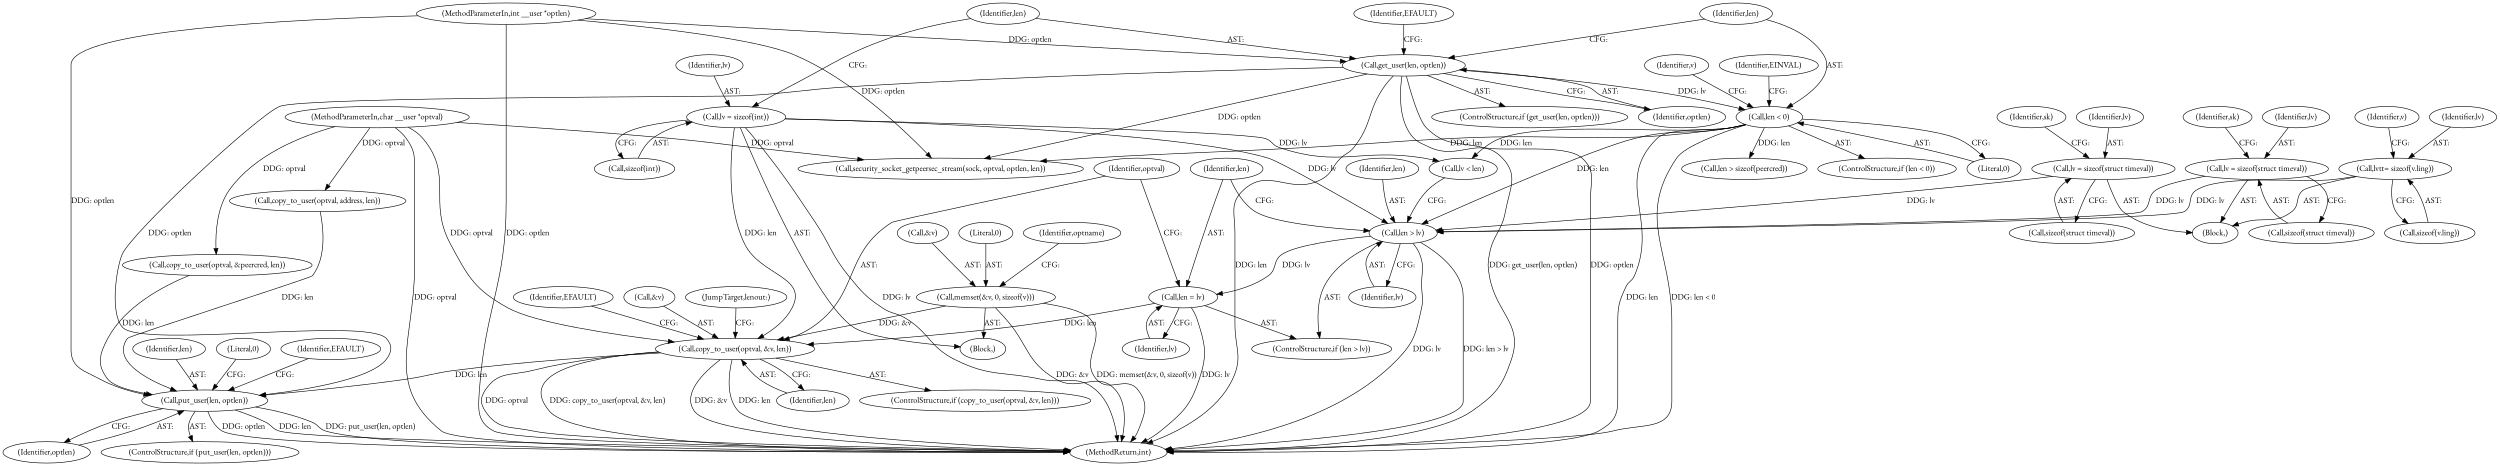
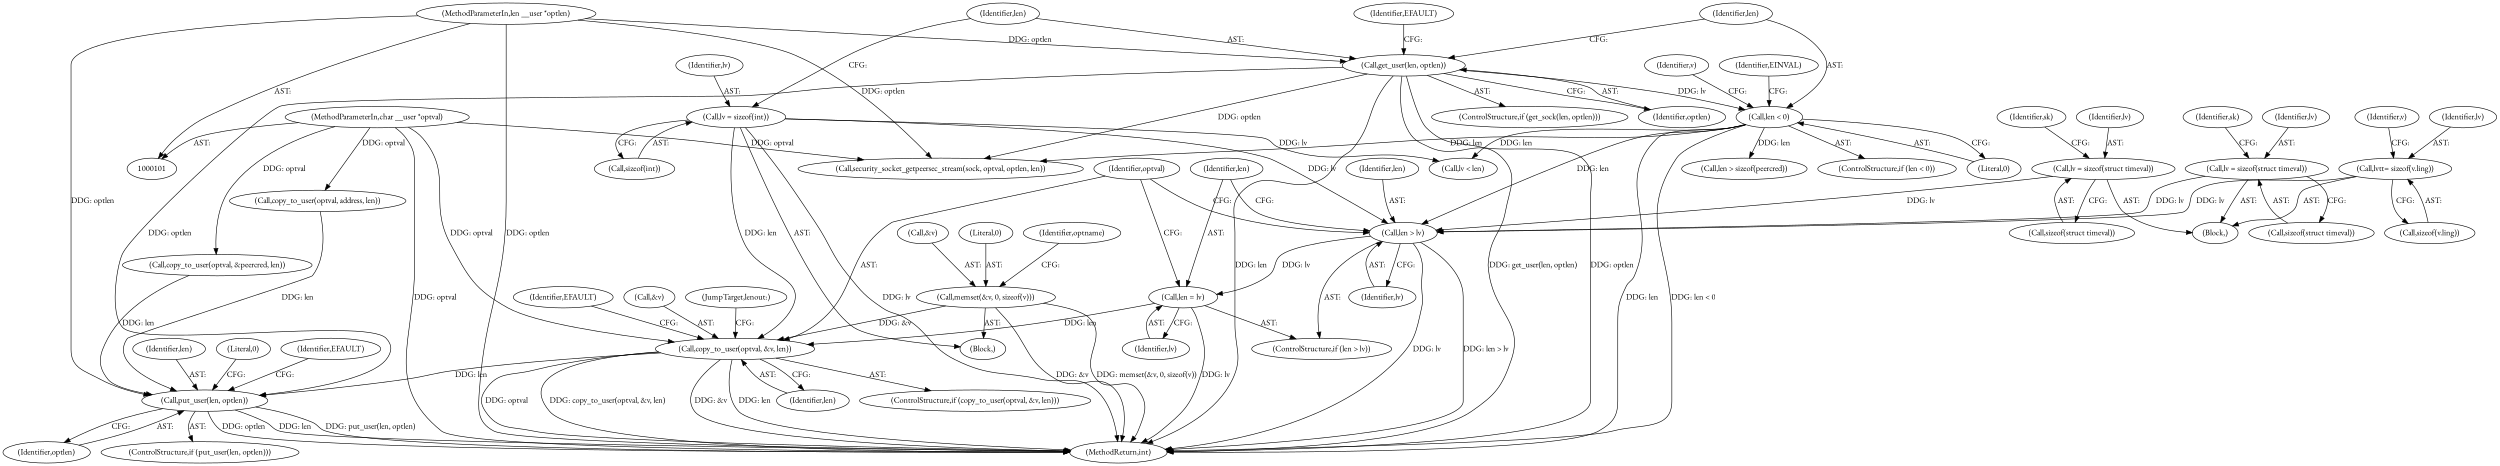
(506, 14) -> (506, 14)
(1530, 117) -> (1530, 117)
none -> (152, 169)
(1424, 194) -> (1252, 222)
